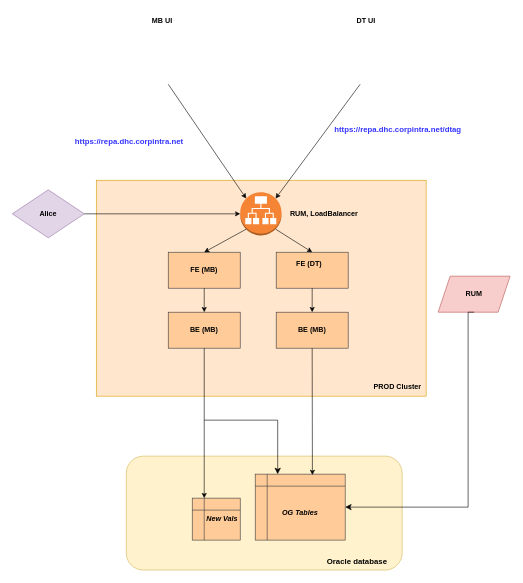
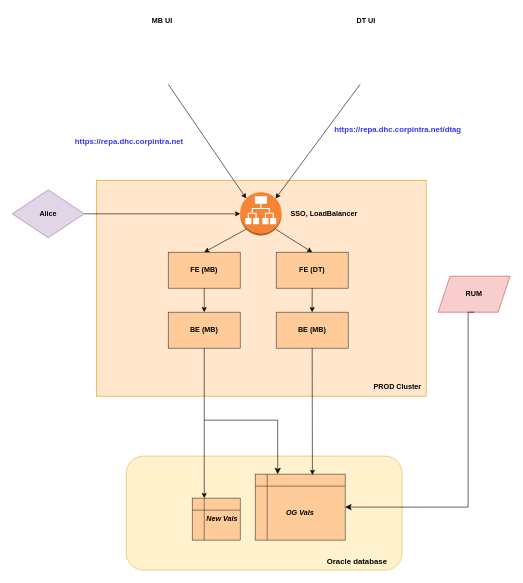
(324, 214) -> (324, 214)
(309, 264) -> (312, 270)
(300, 513) -> (300, 513)
